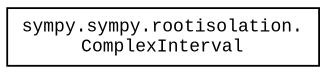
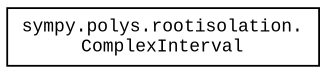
(163, 37) -> (163, 37)
